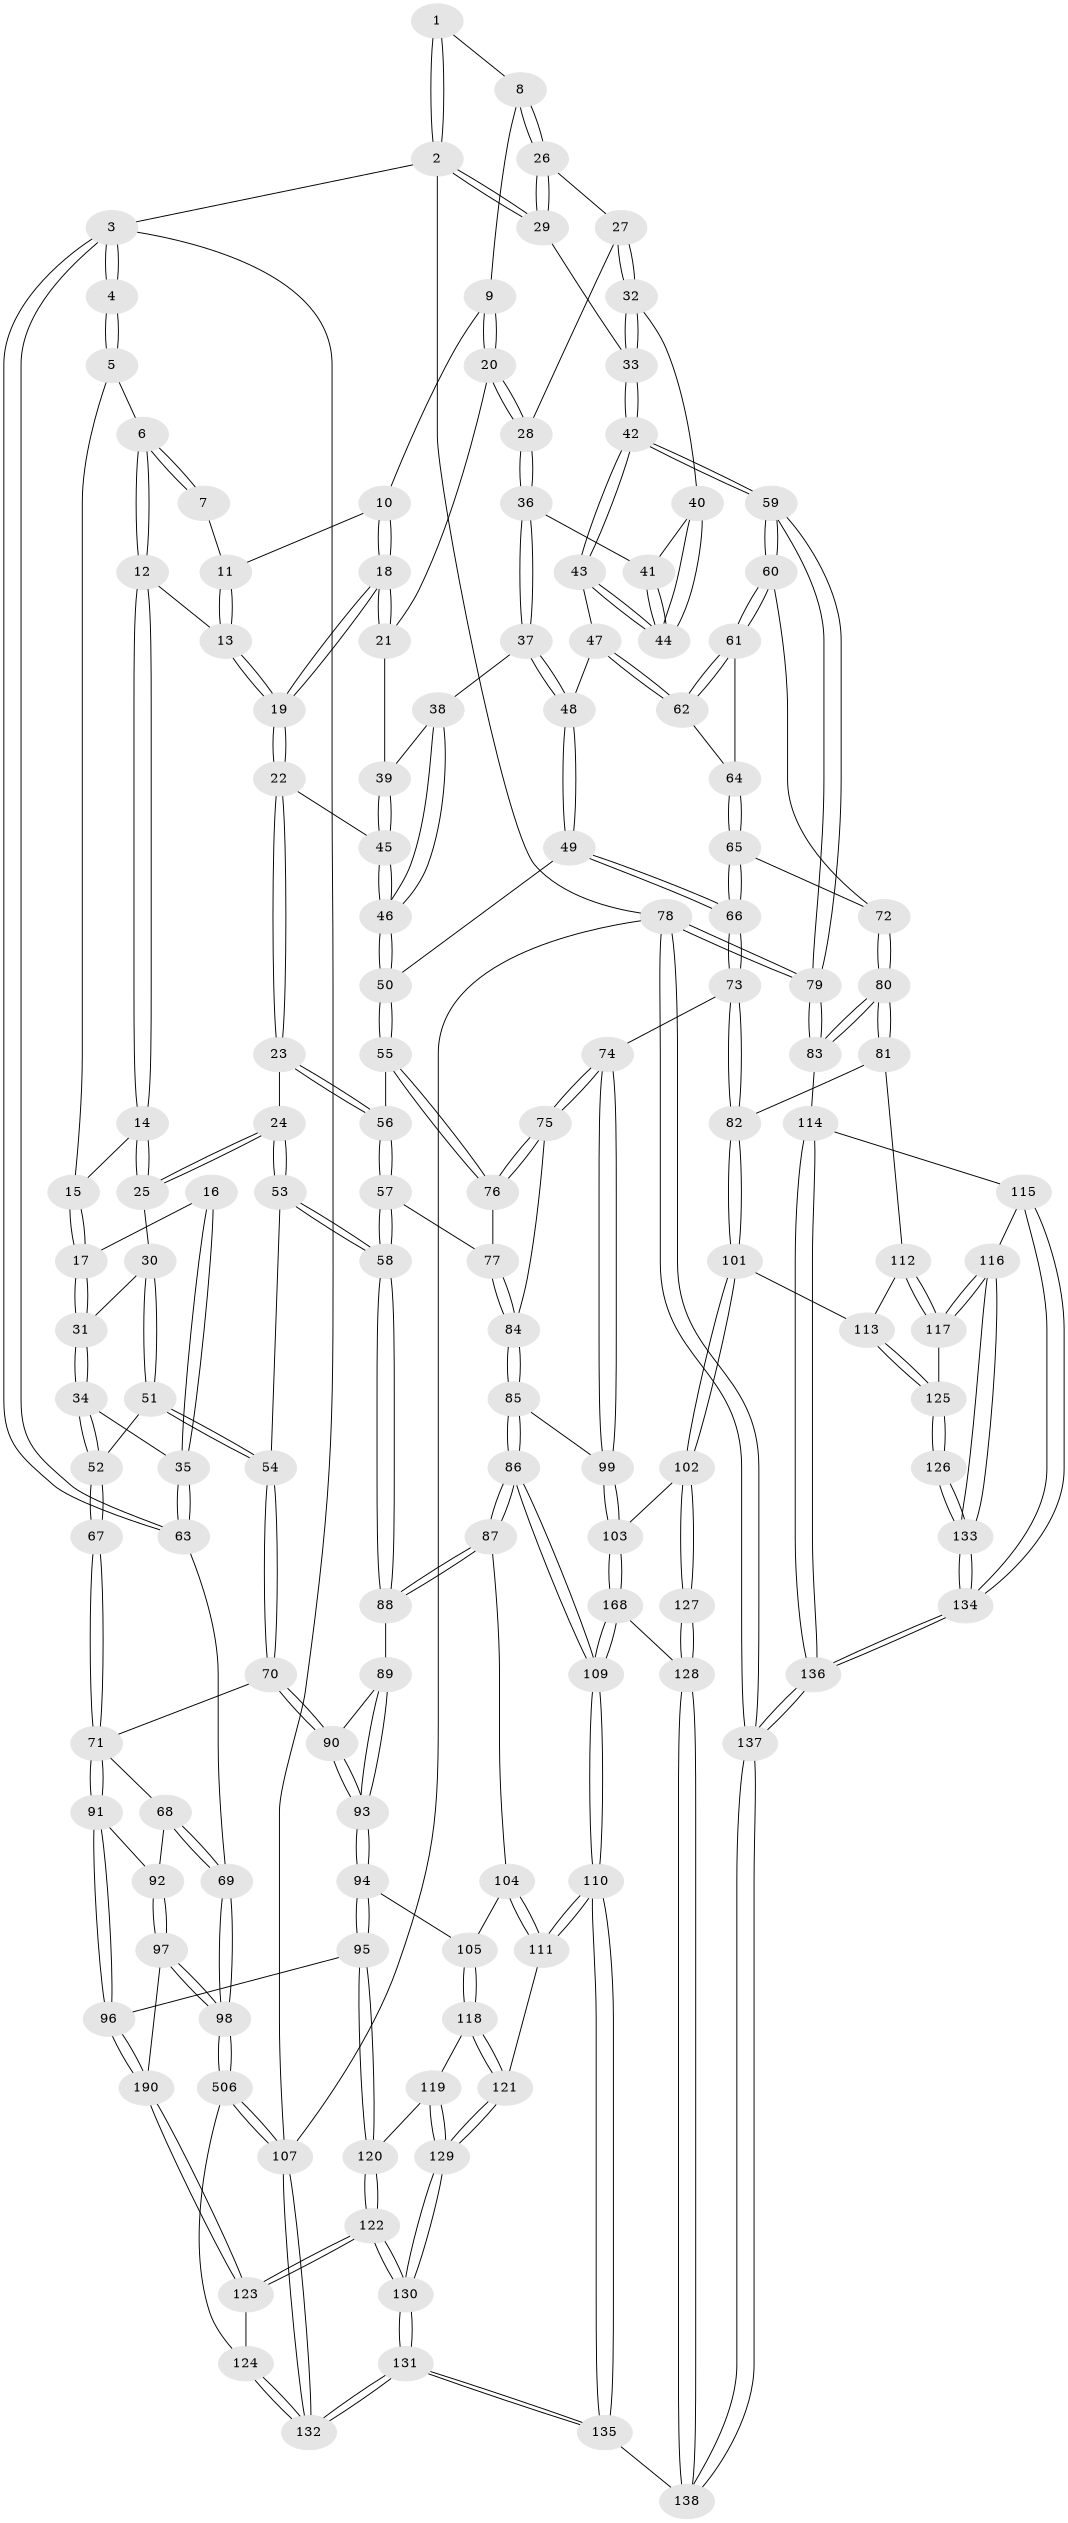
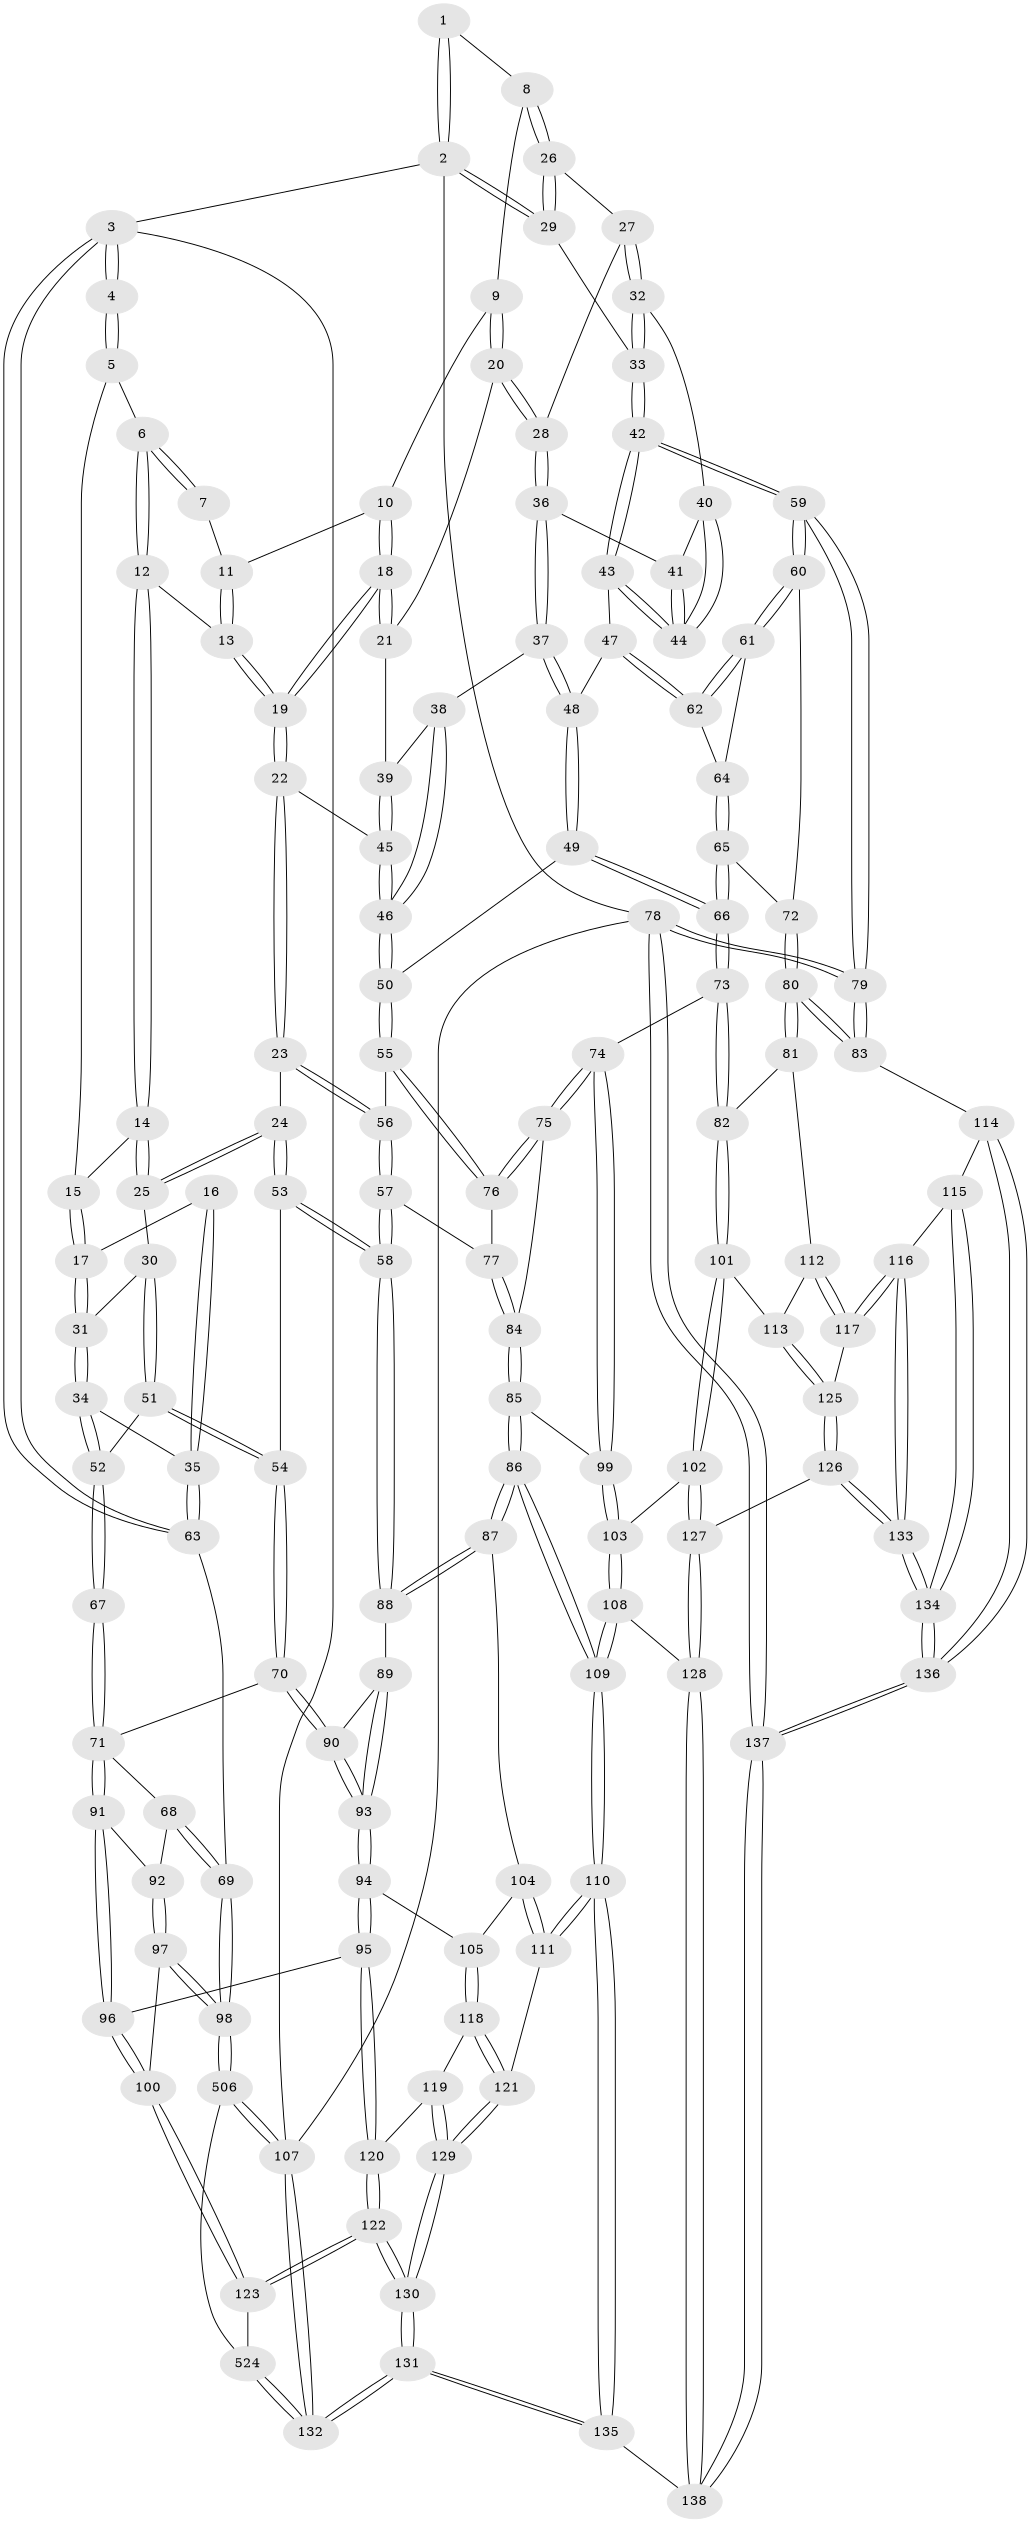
none -> (760, 1503)
(615, 1606) -> (615, 1606)
(146, 2088) -> (148, 2088)
(246, 2364) -> (248, 2364)
